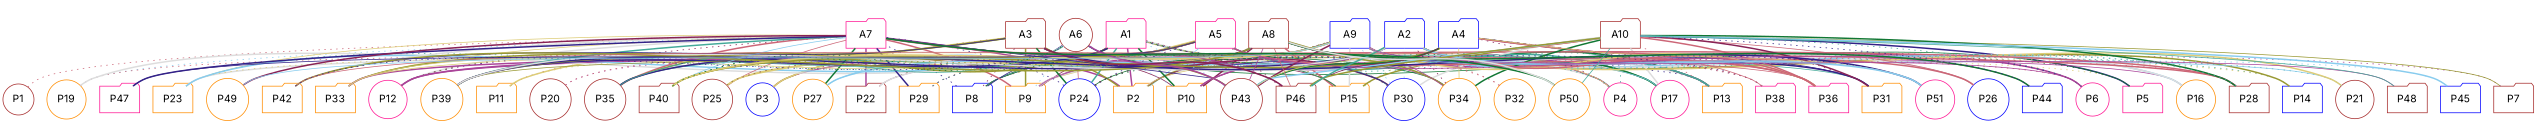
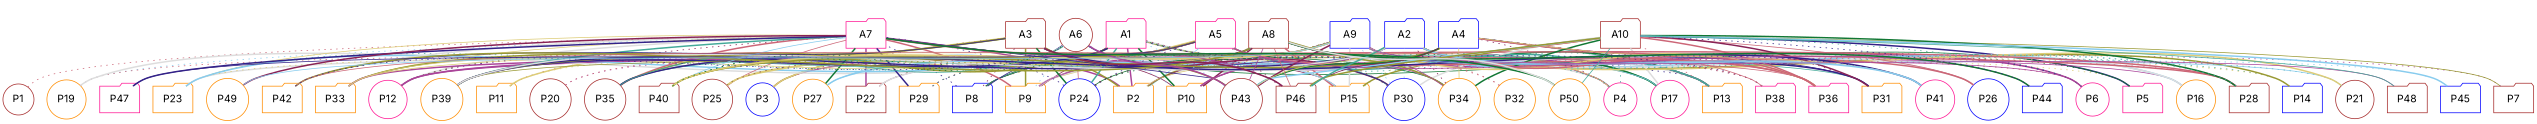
(1213, 64) -> (1213, 64)
(1935, 99) -> (1935, 99)
